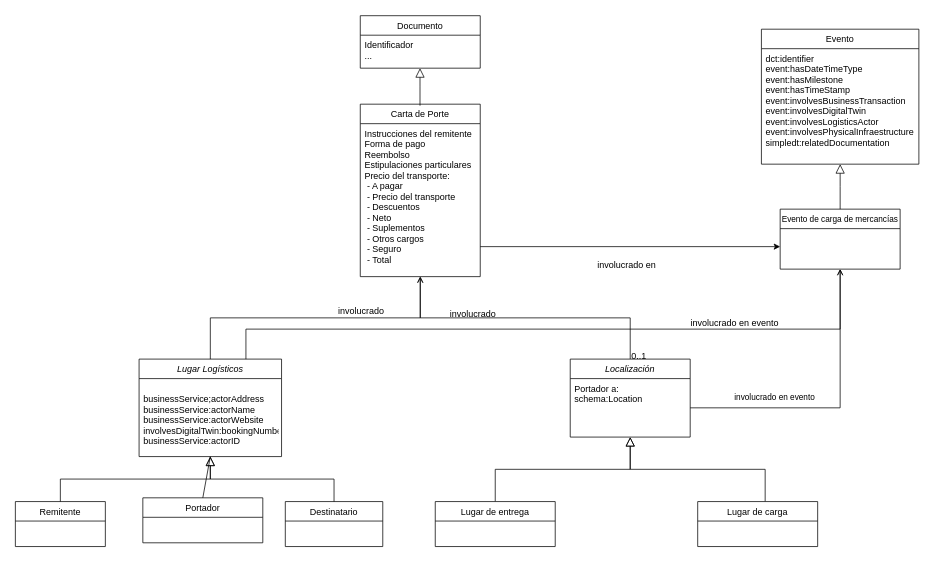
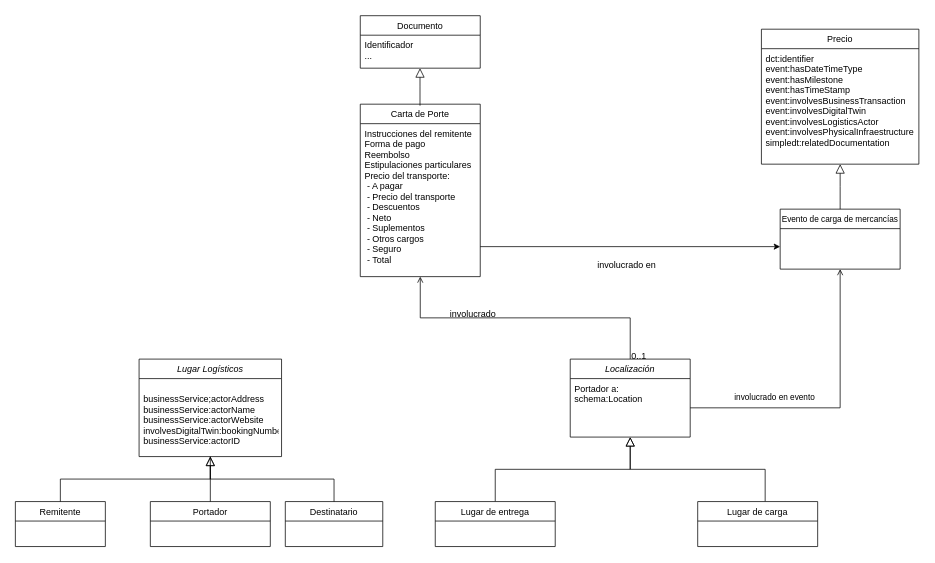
(840, 39) -> (840, 39)
(294, 318) -> none
(527, 329) -> none
(203, 520) -> (210, 524)
